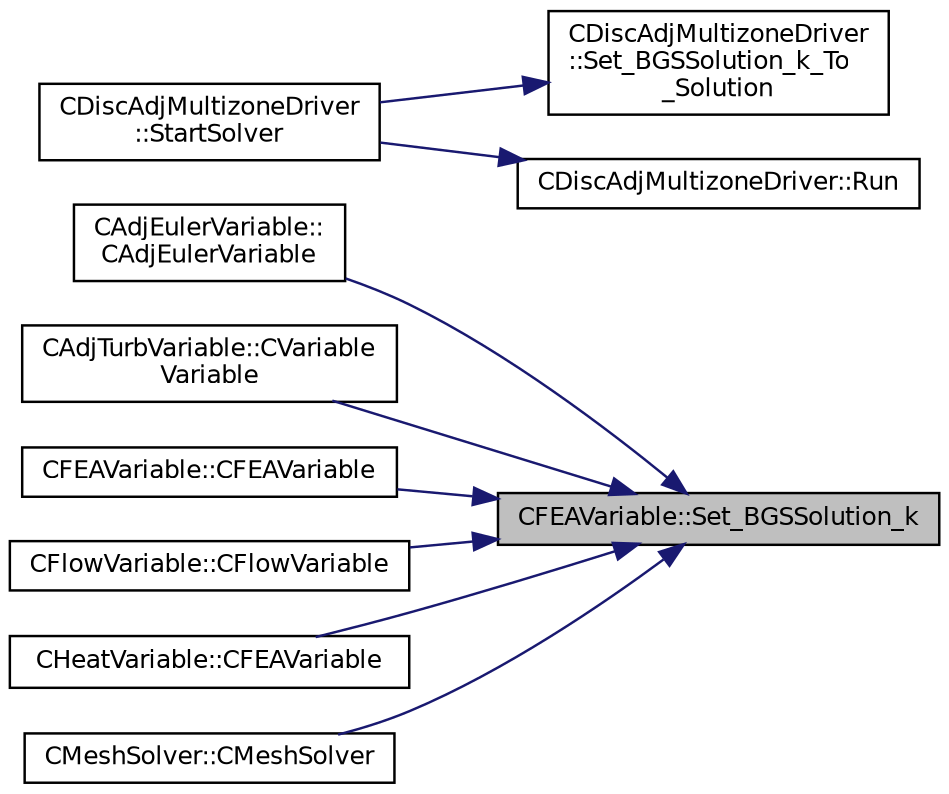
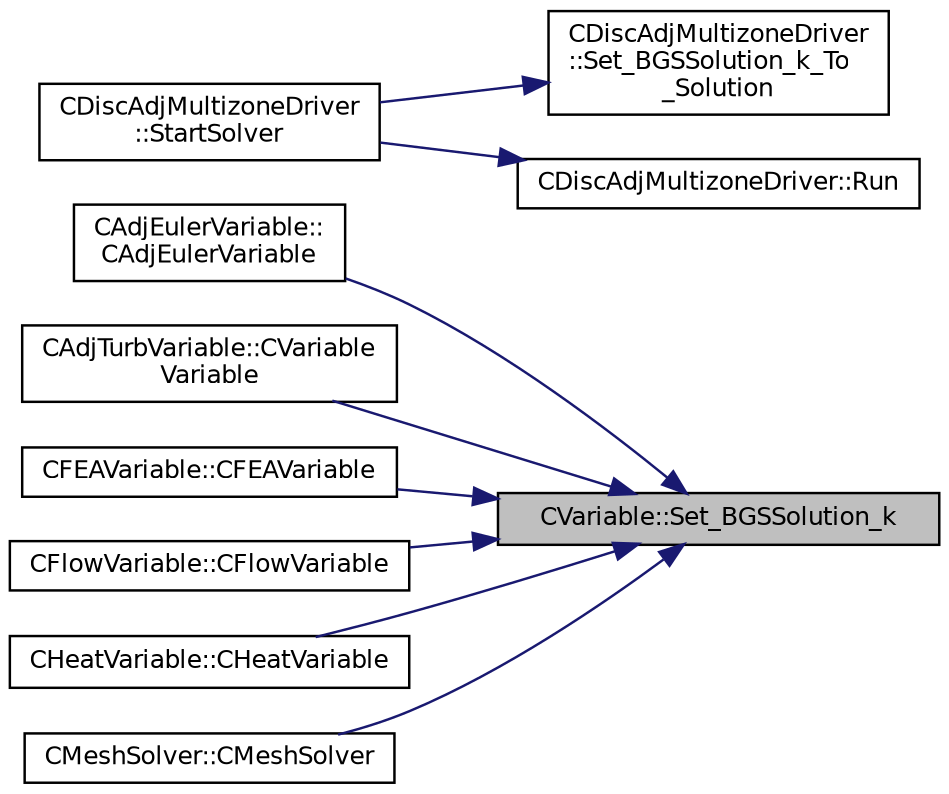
(719, 519) -> (719, 519)
(210, 662) -> (210, 662)
